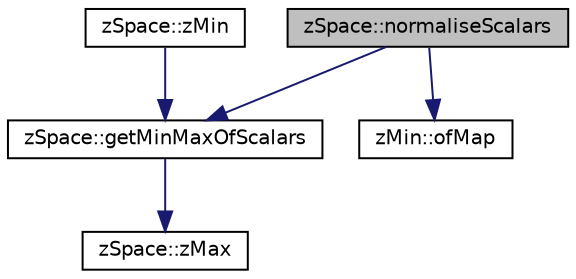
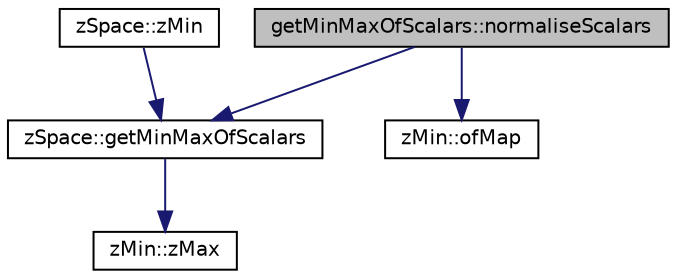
(428, 28) -> (462, 28)
(165, 251) -> (165, 251)
